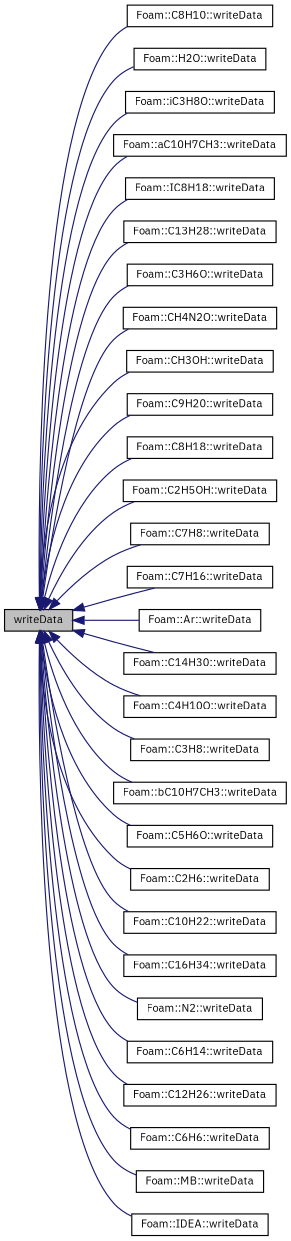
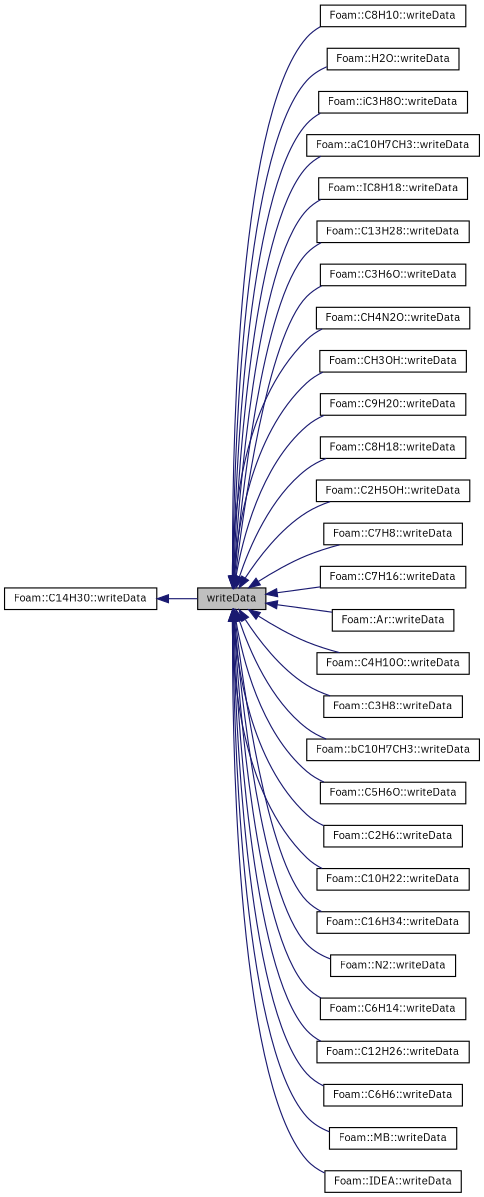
(119, 643) -> (183, 599)
